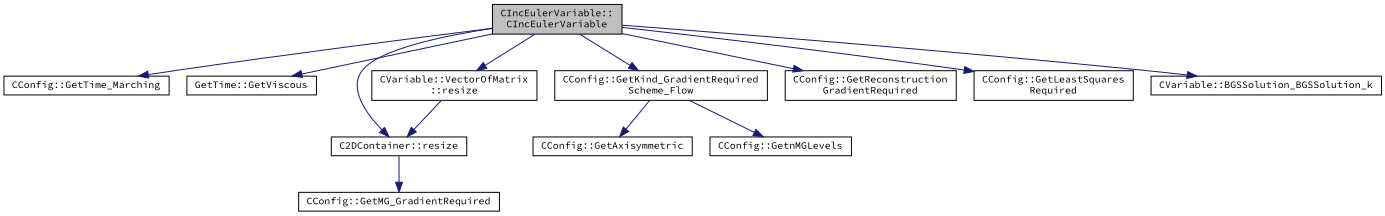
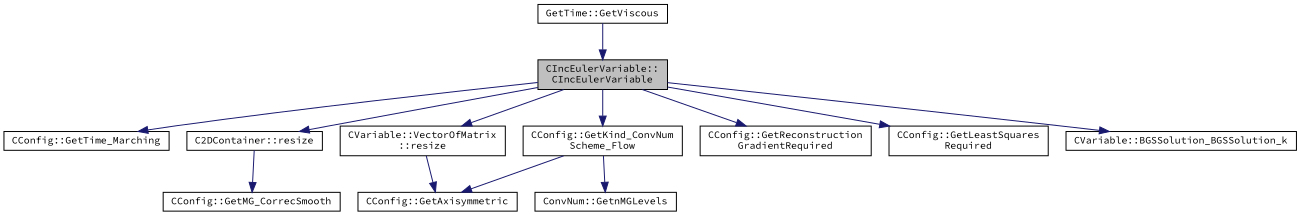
(421, 49) -> (603, 36)
(661, 86) -> (603, 141)
(428, 115) -> (430, 169)
(781, 146) -> (606, 202)
(399, 202) -> (252, 202)
